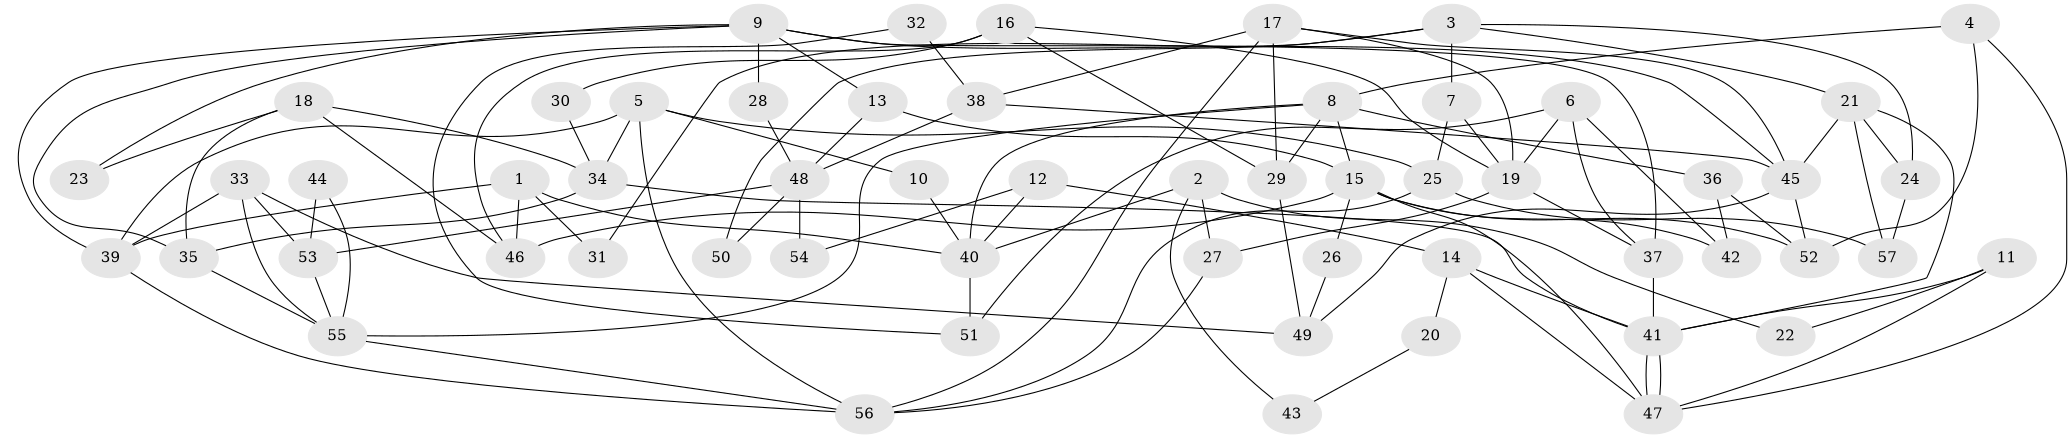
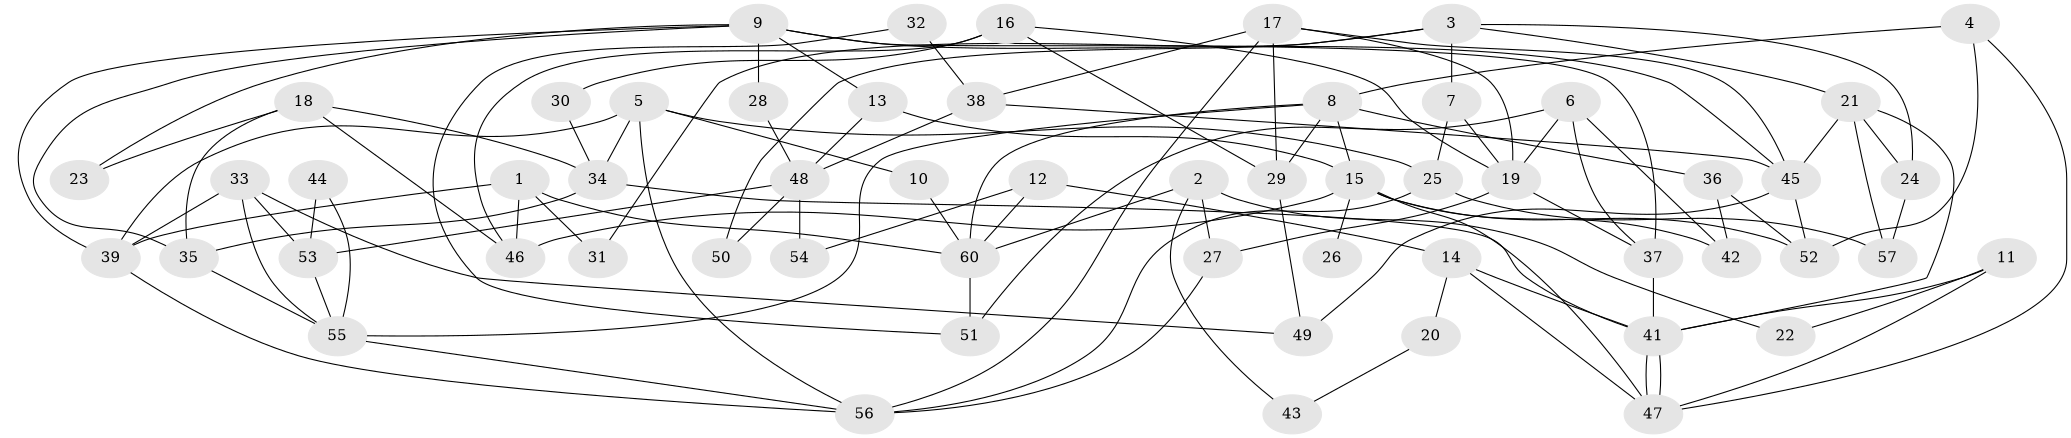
(970, 258) -> (970, 258)
(1318, 297) -> none
